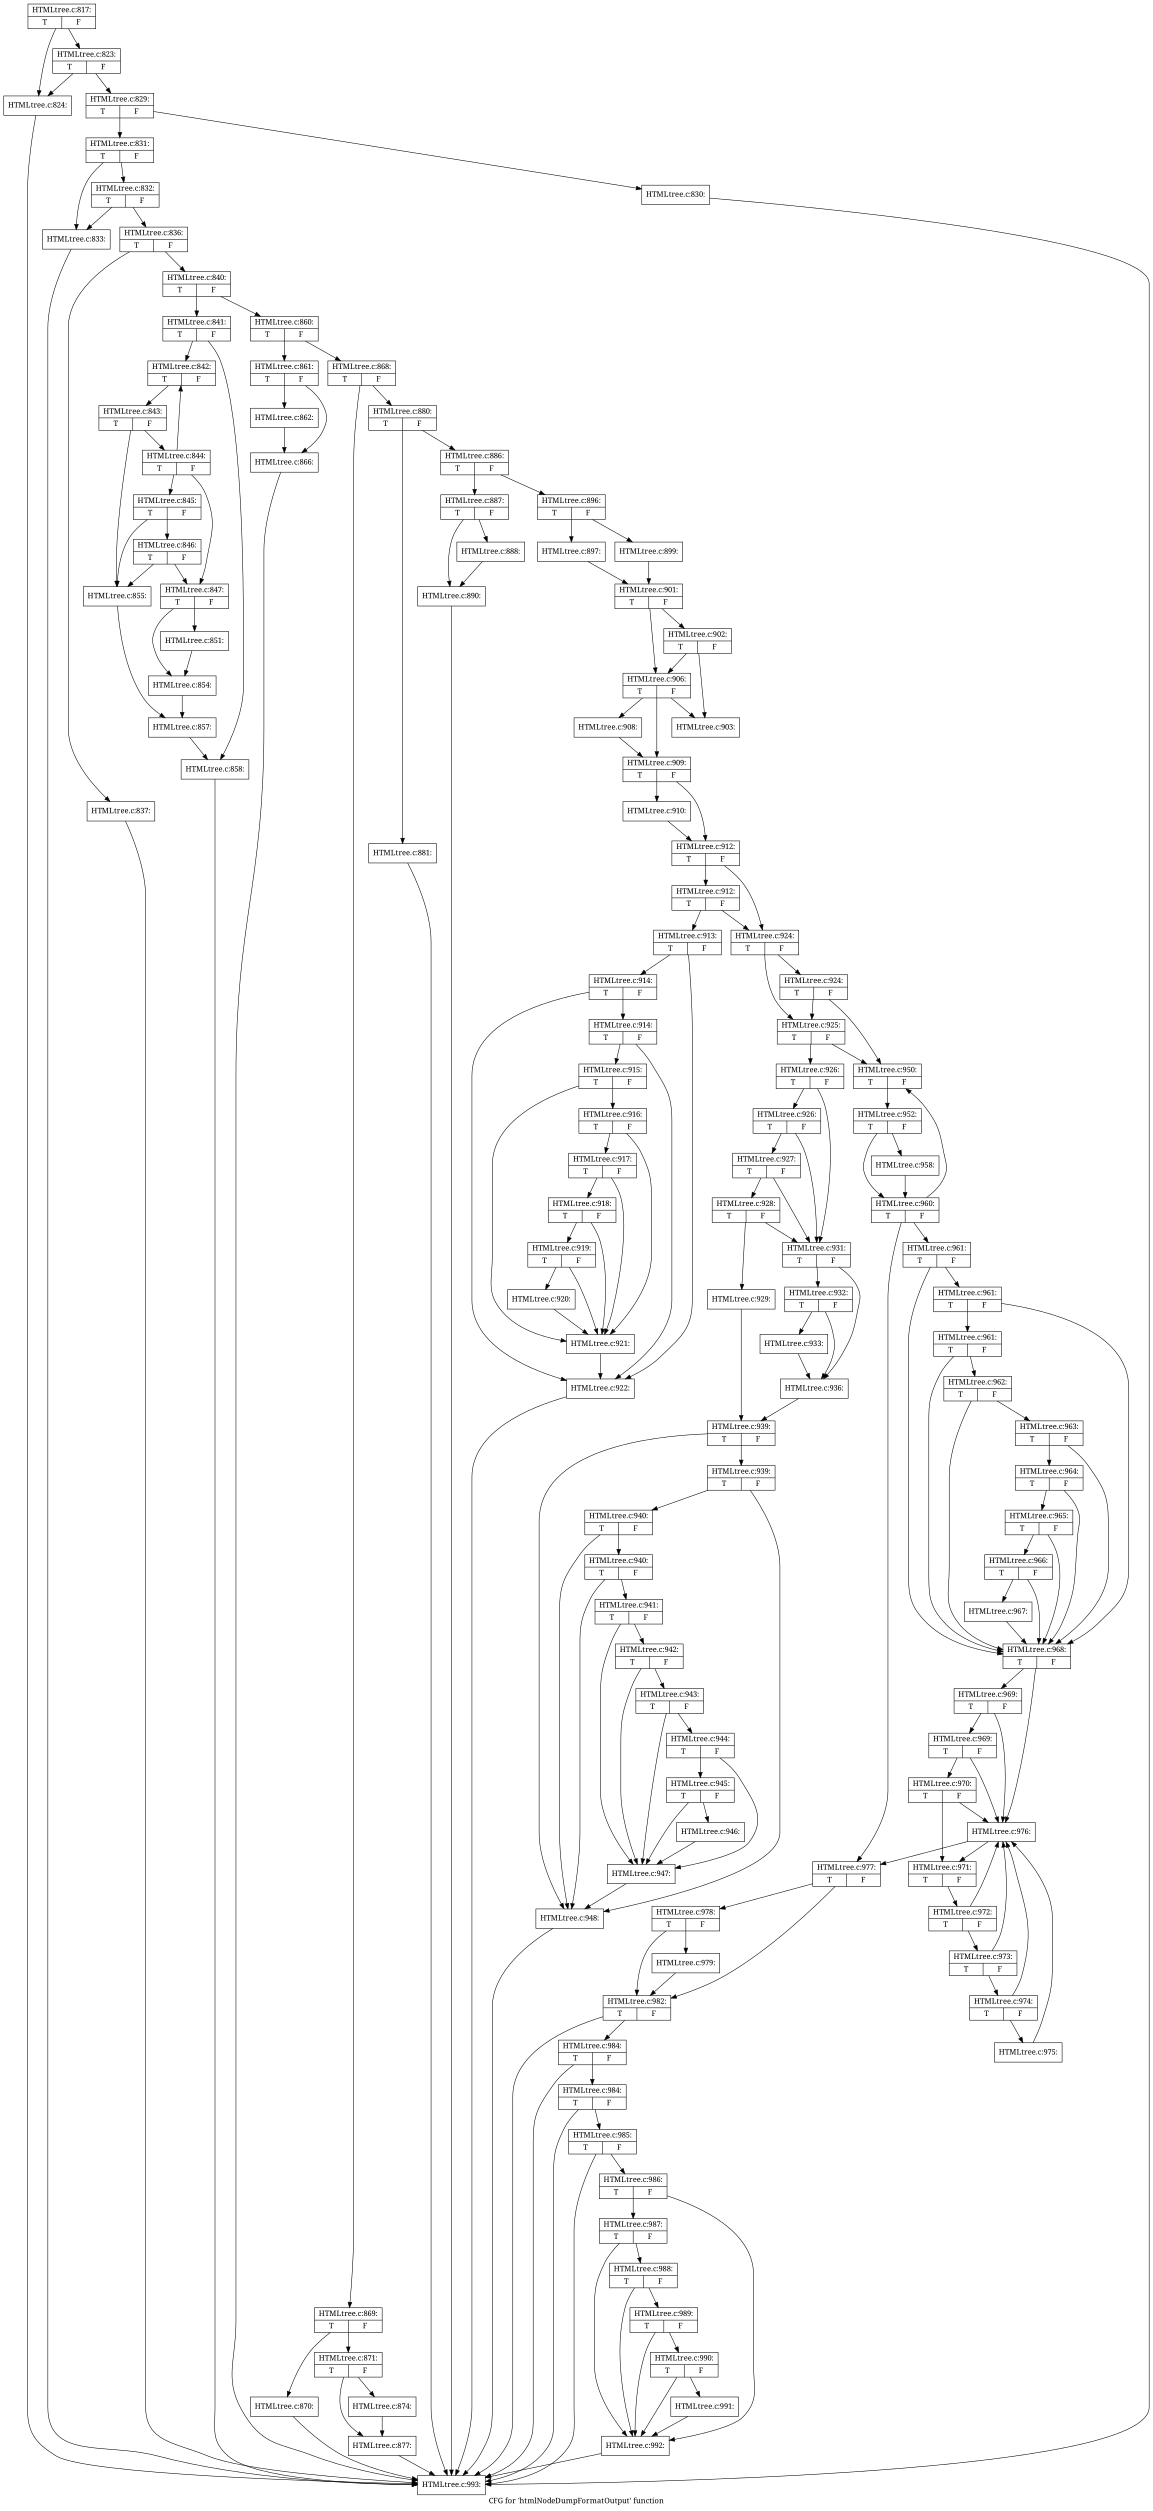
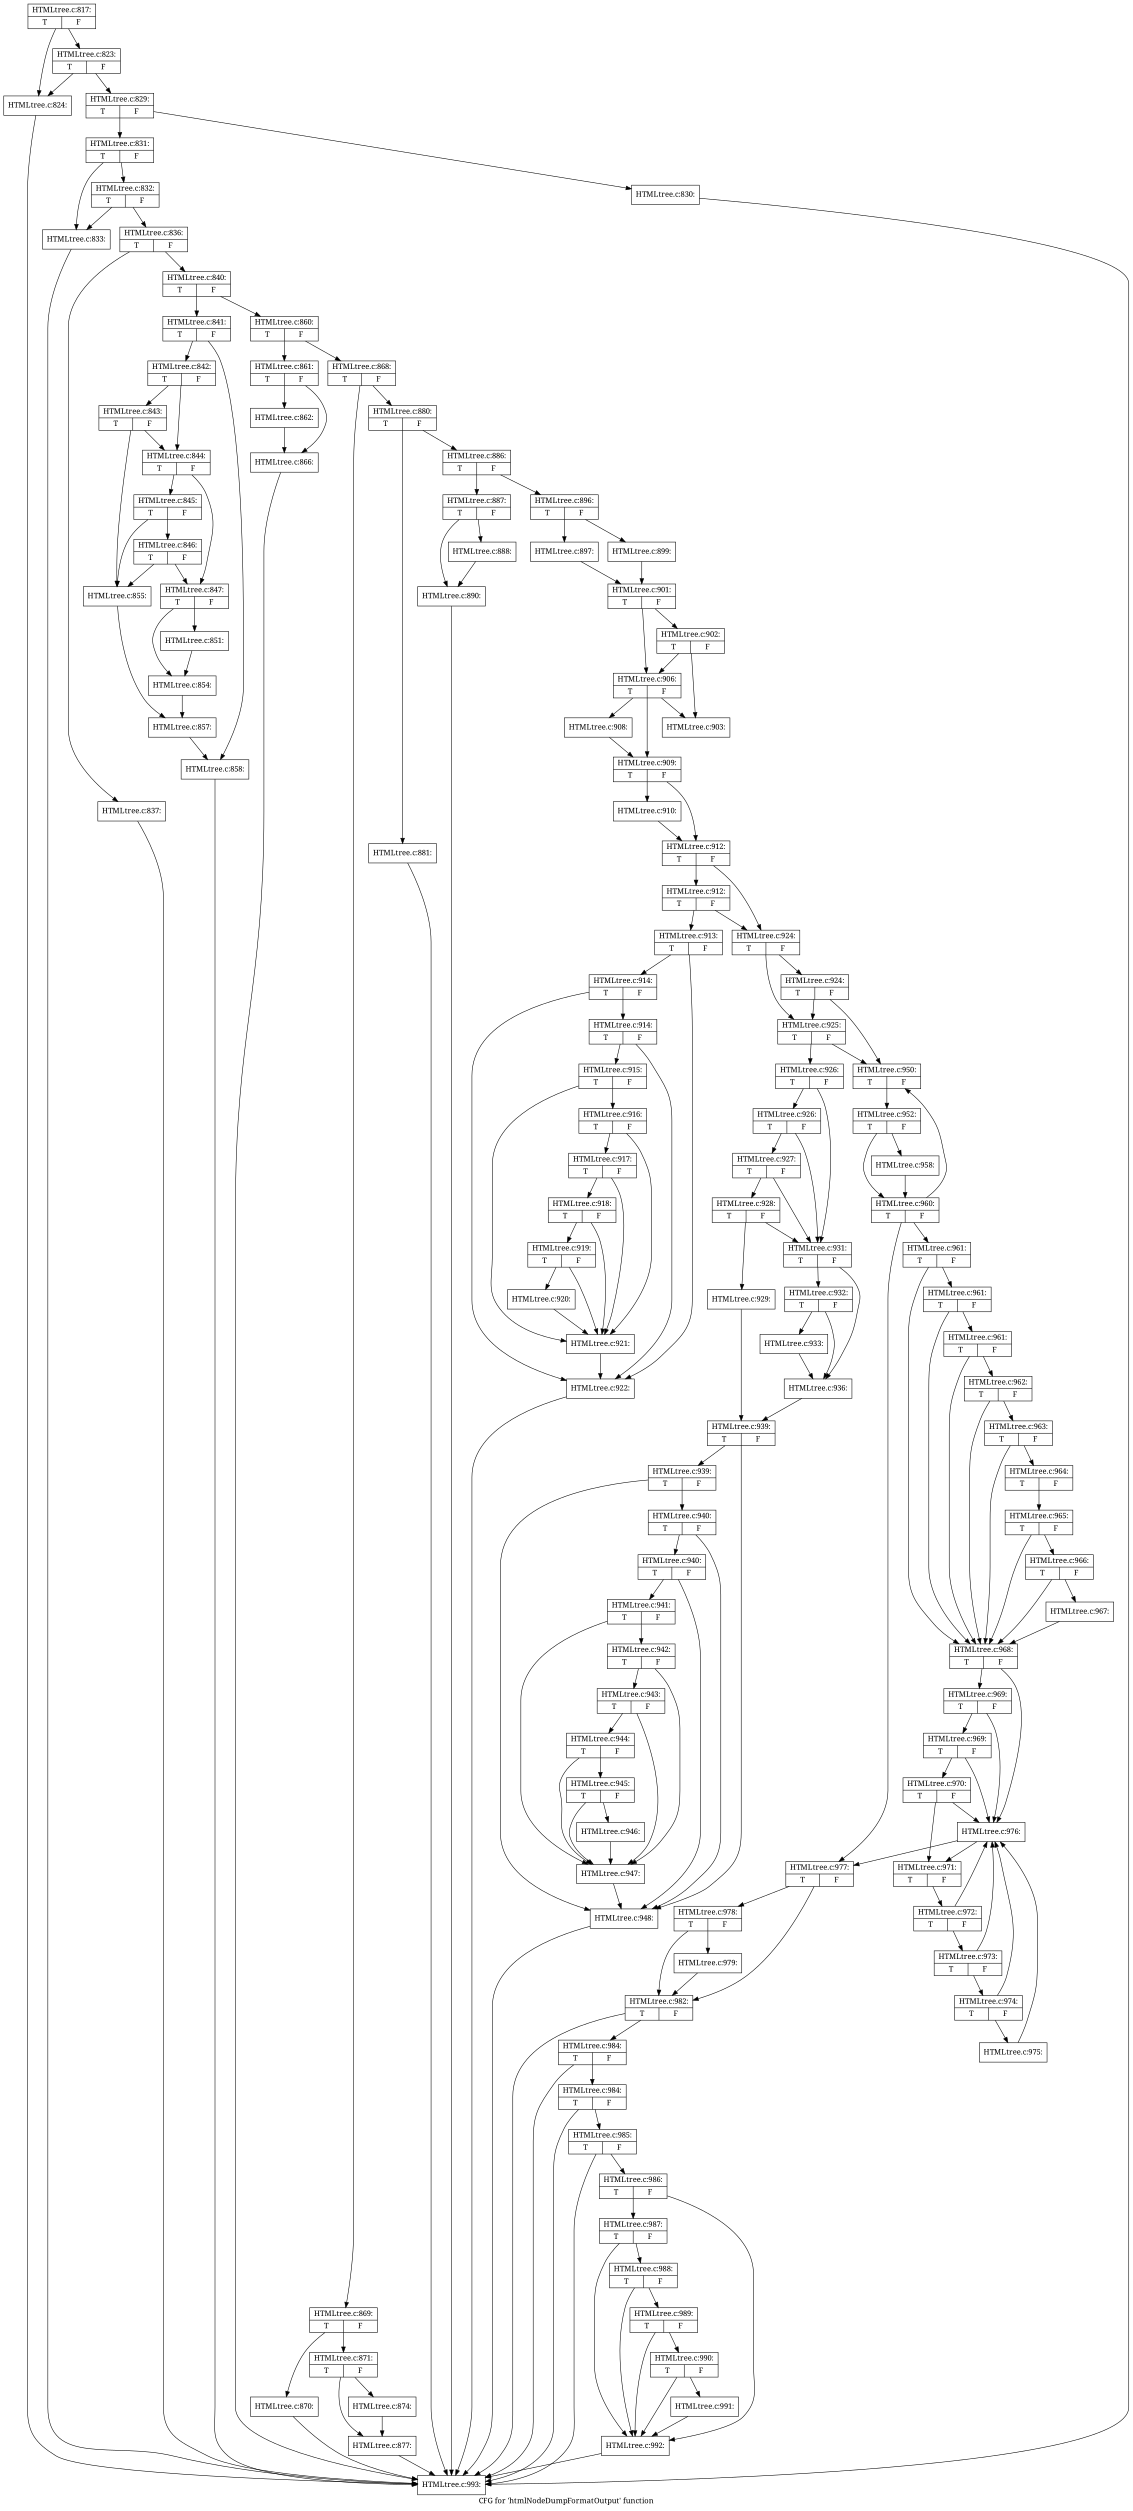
(179, 421) -> (179, 415)
(1076, 1565) -> none
